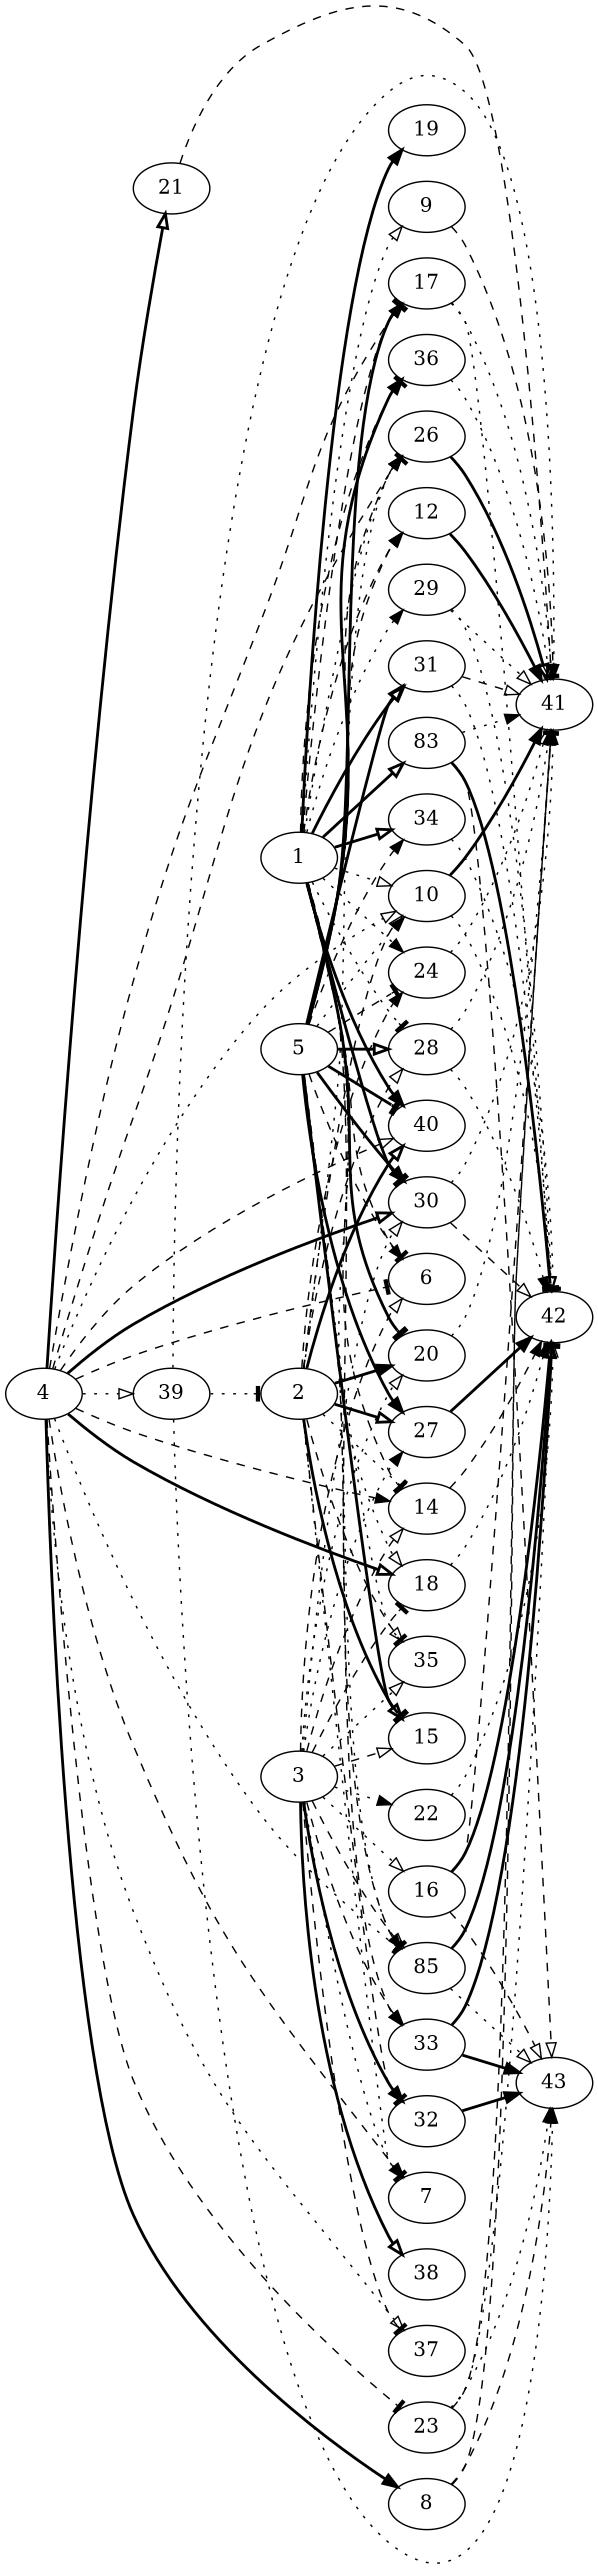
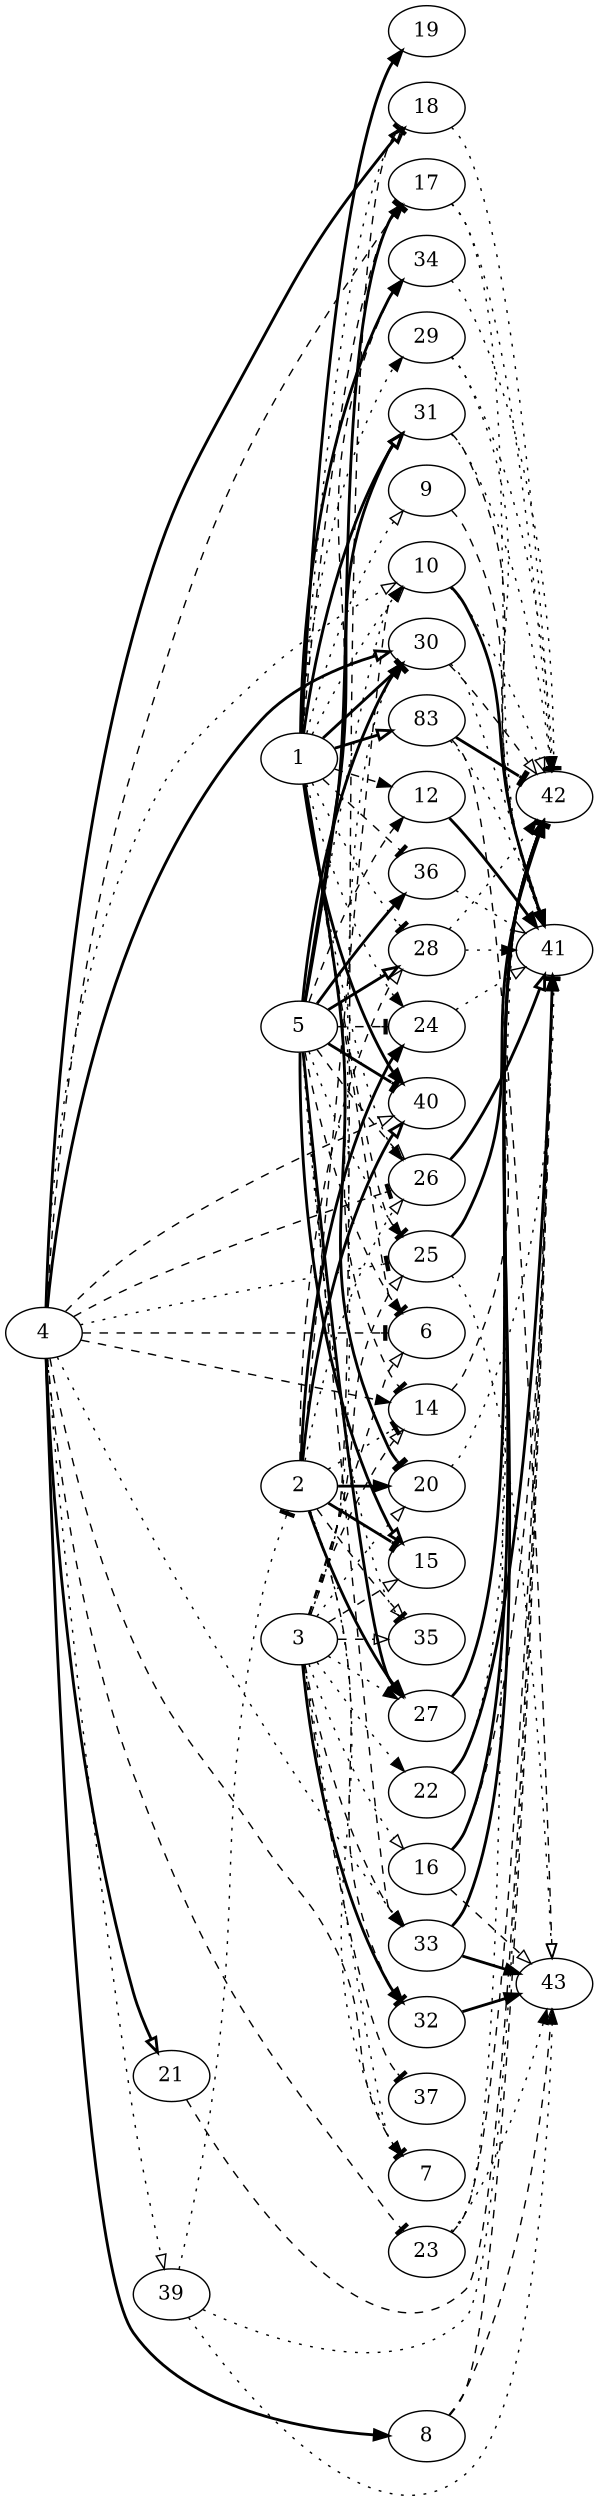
(329, 1181) -> (326, 1254)
none -> (530, 1387)
(361, 1721) -> (356, 1639)
(131, 1905) -> (213, 1643)
(427, 1968) -> (427, 1256)
(427, 2274) -> none
